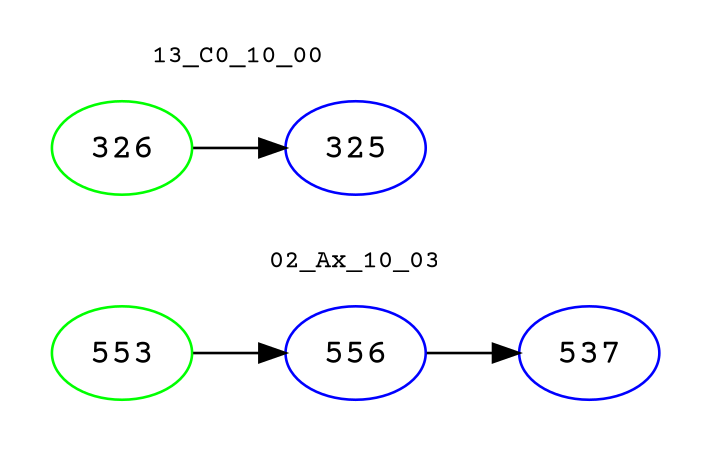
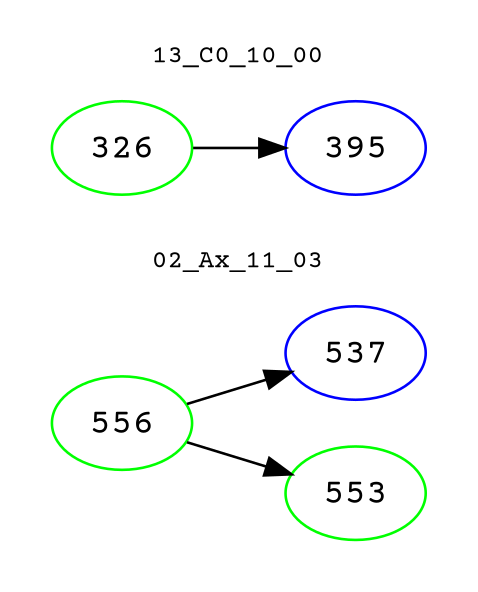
(356, 148) -> (356, 148)
(356, 261) -> (239, 261)
(226, 353) -> (227, 454)
(356, 353) -> (122, 423)
